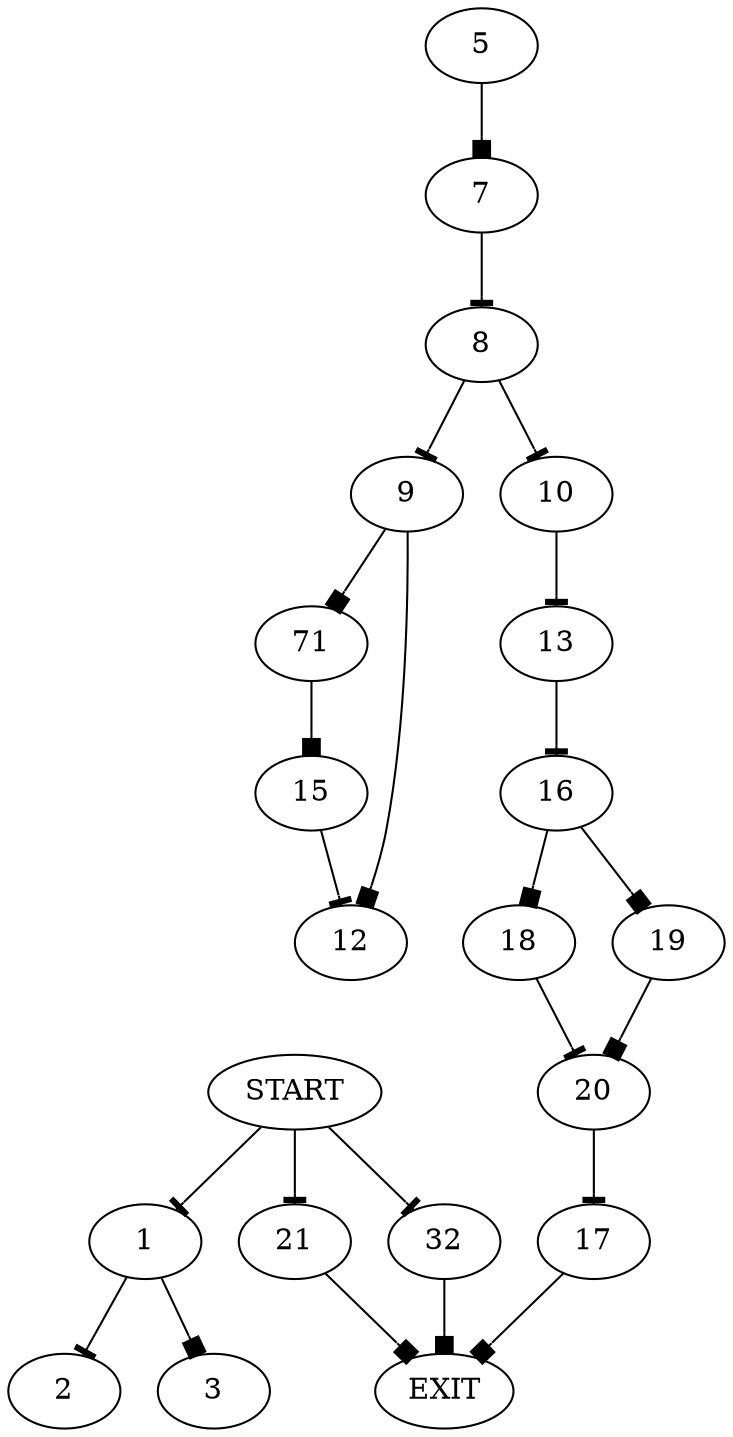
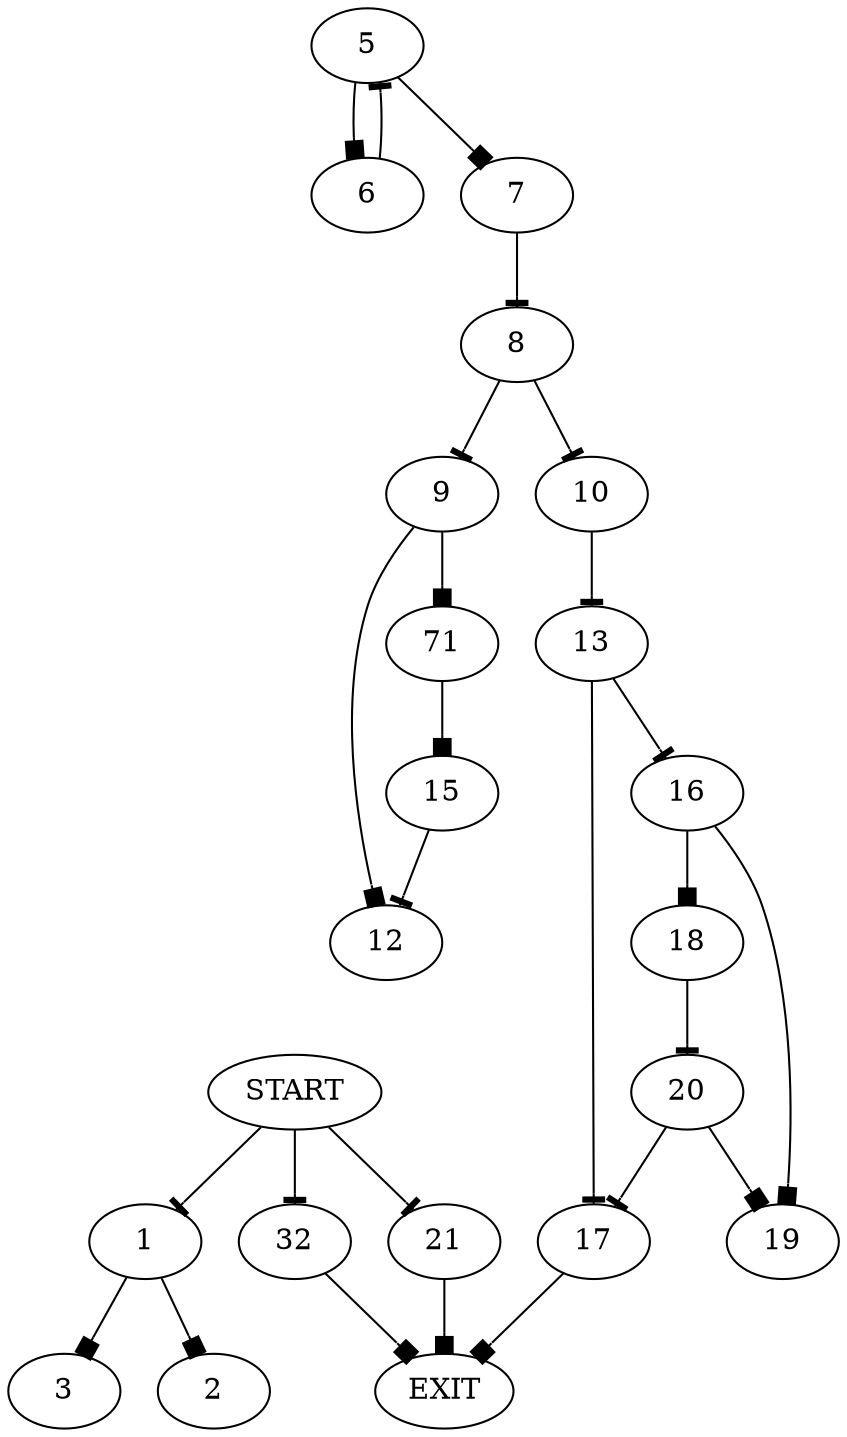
none -> (368, 195)
none -> (593, 937)
(636, 1008) -> (729, 1158)
(107, 1312) -> (175, 1307)
